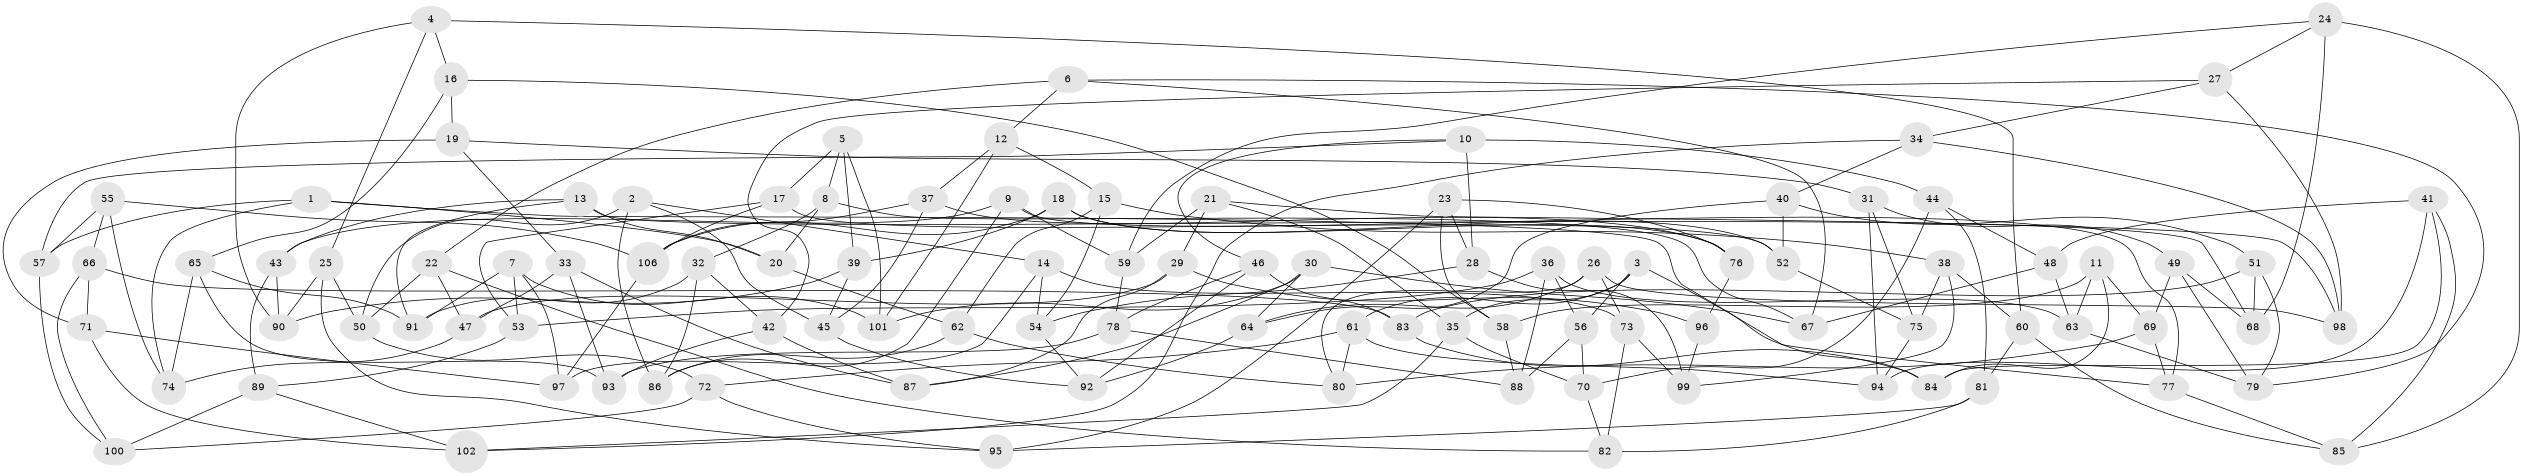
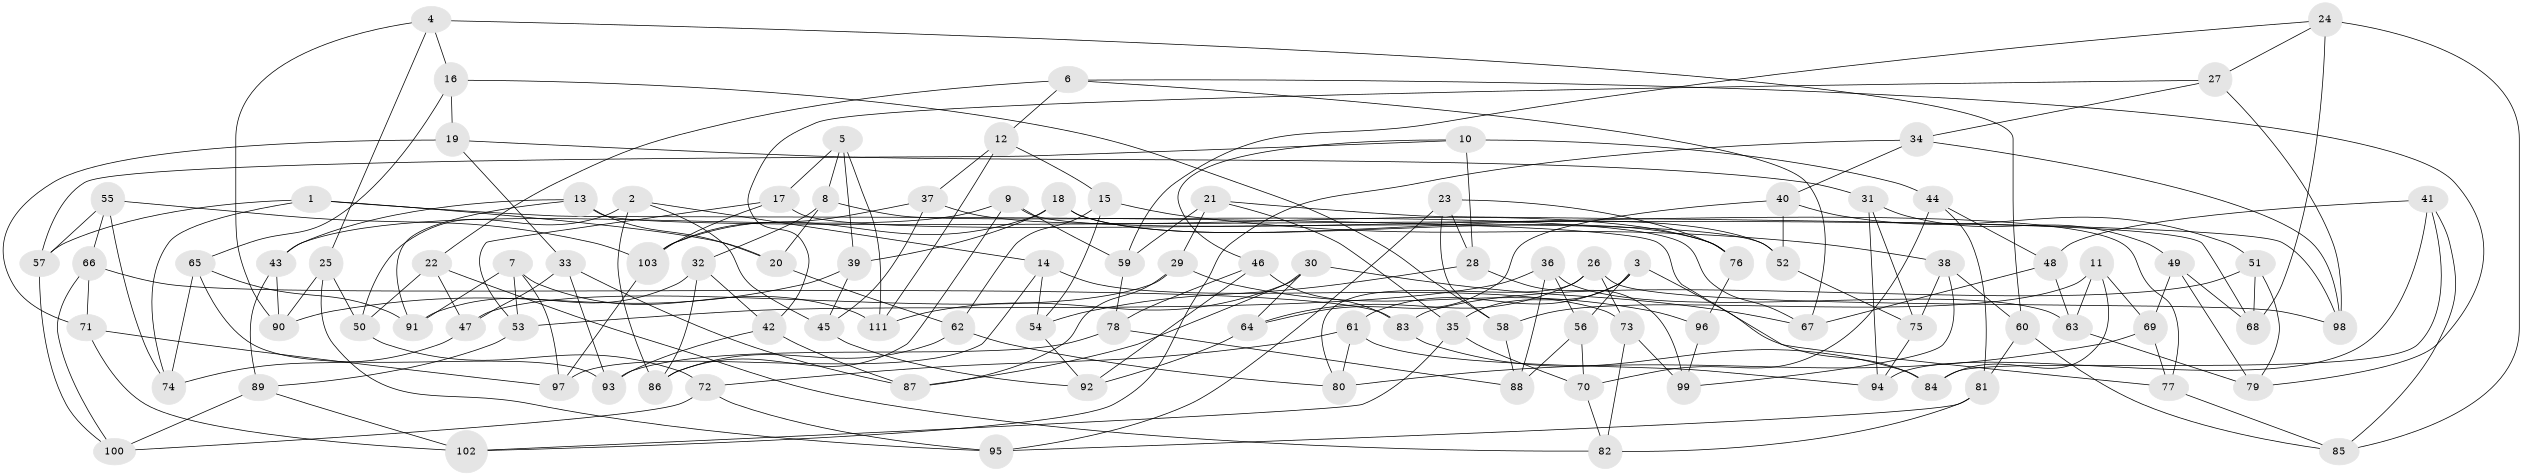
(648, 263) -> (648, 263)
(879, 328) -> (879, 328)
